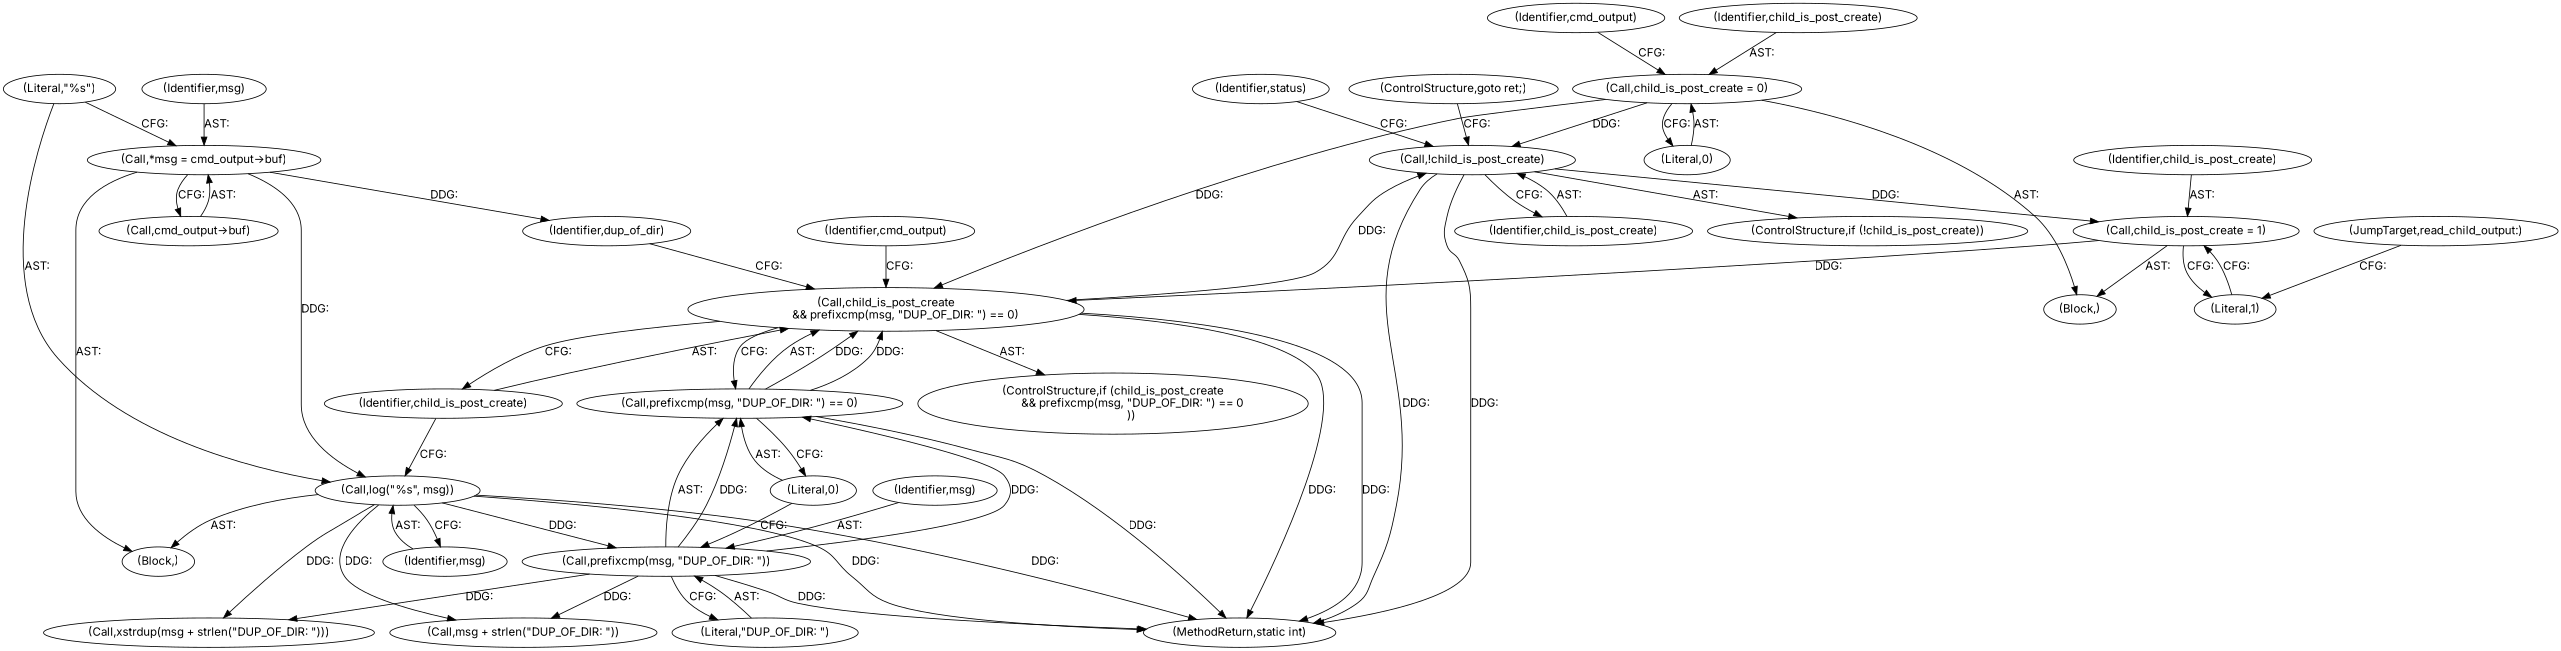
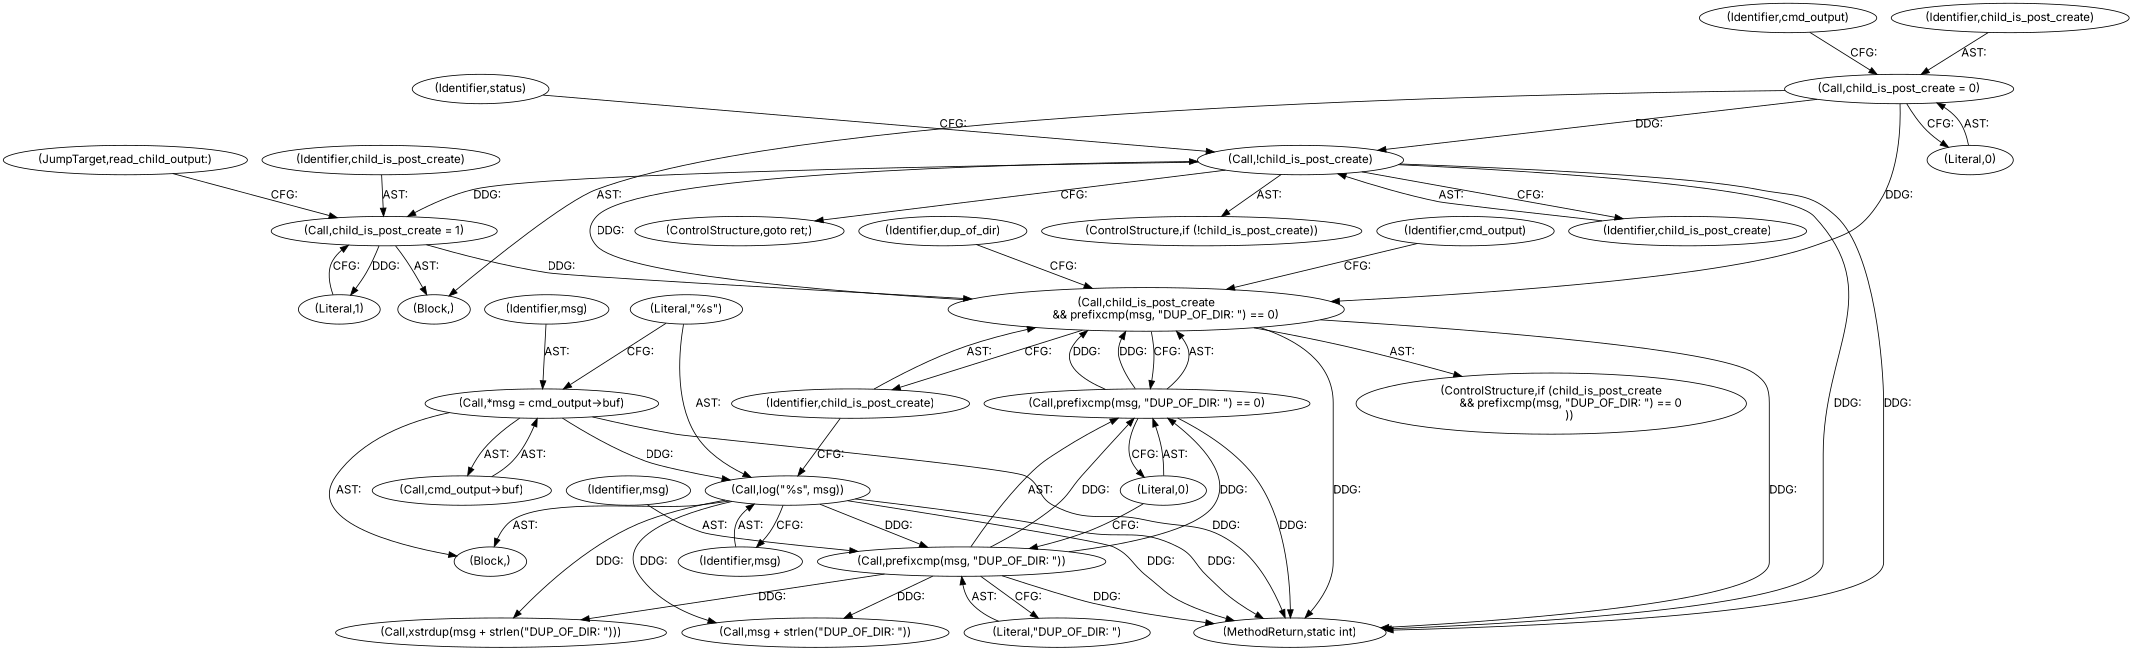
(1463, 123) -> (1024, 195)
(193, 196) -> (498, 455)
(405, 196) -> (963, 466)
(2202, 267) -> (388, 267)
(2335, 270) -> (251, 195)
